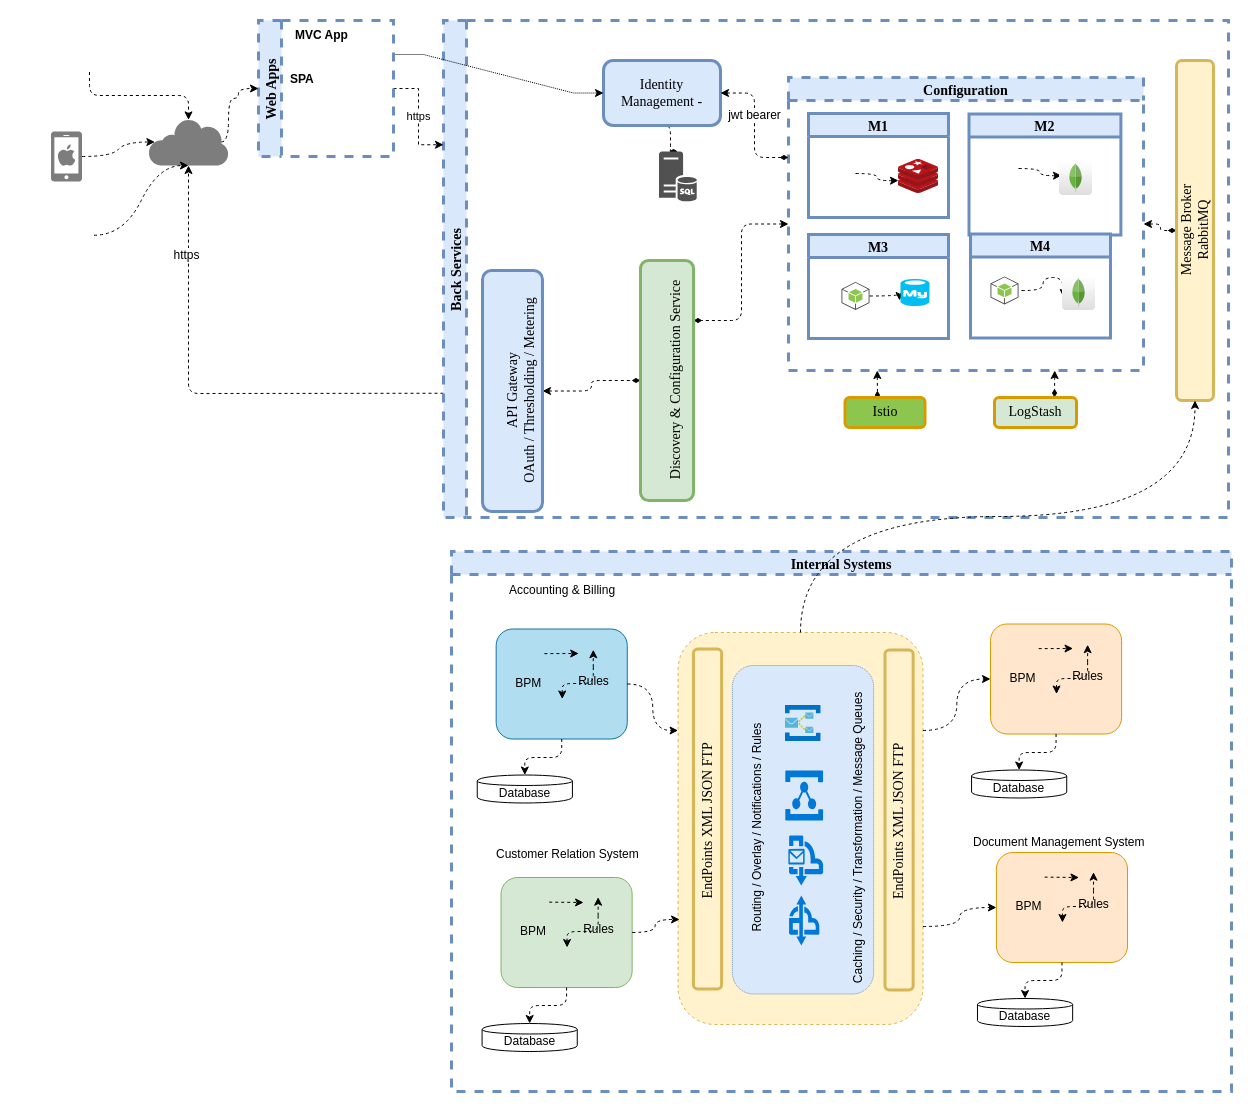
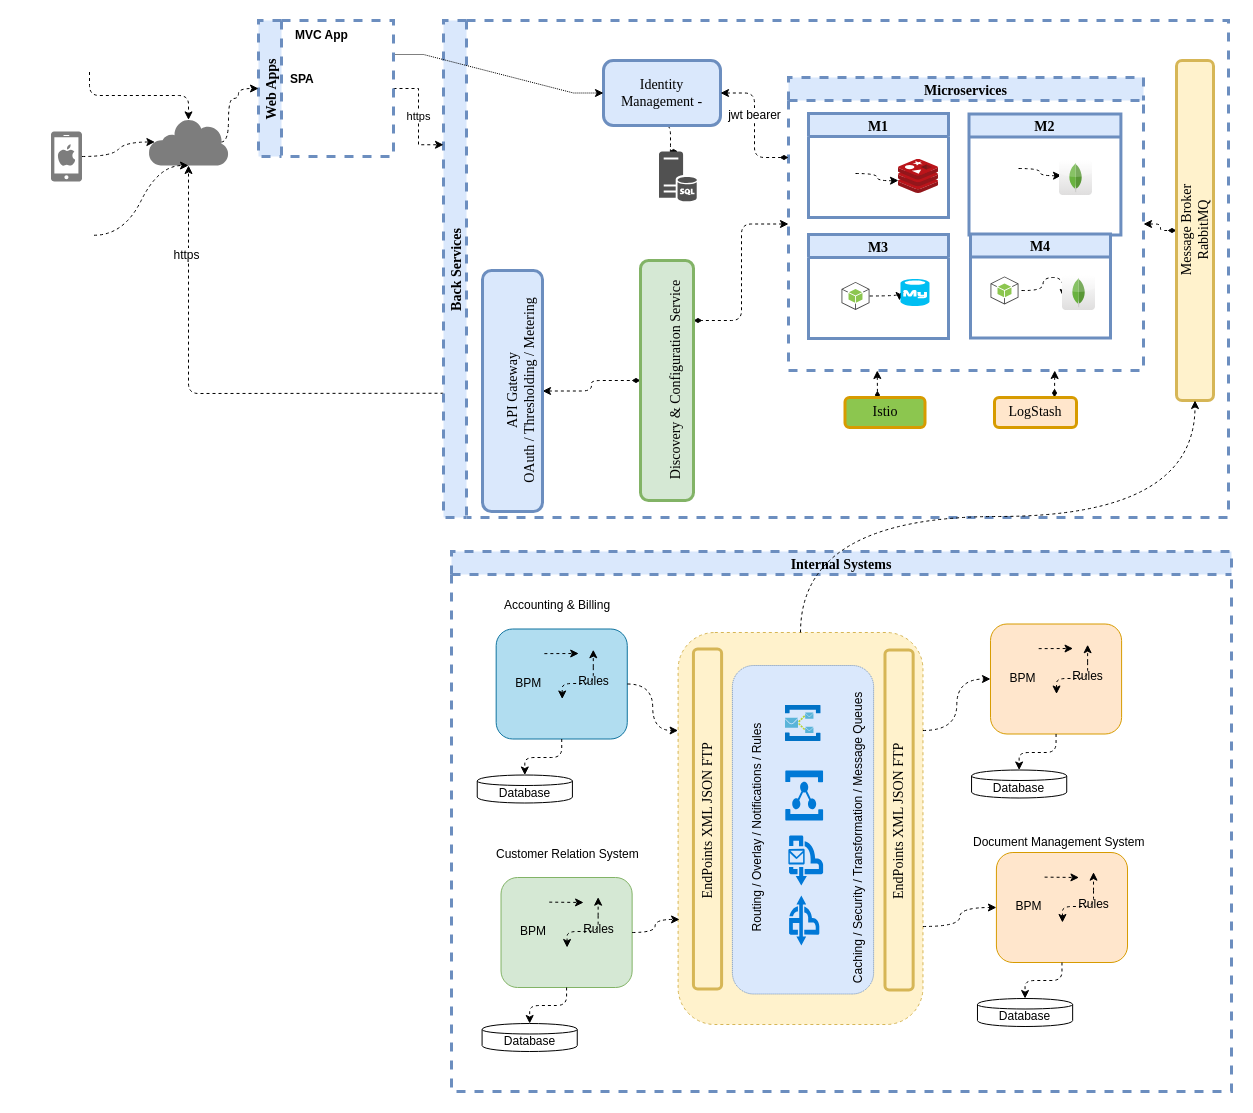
(966, 90) -> (966, 90)
(1036, 413) -> (1036, 413)
(567, 591) -> (562, 606)
